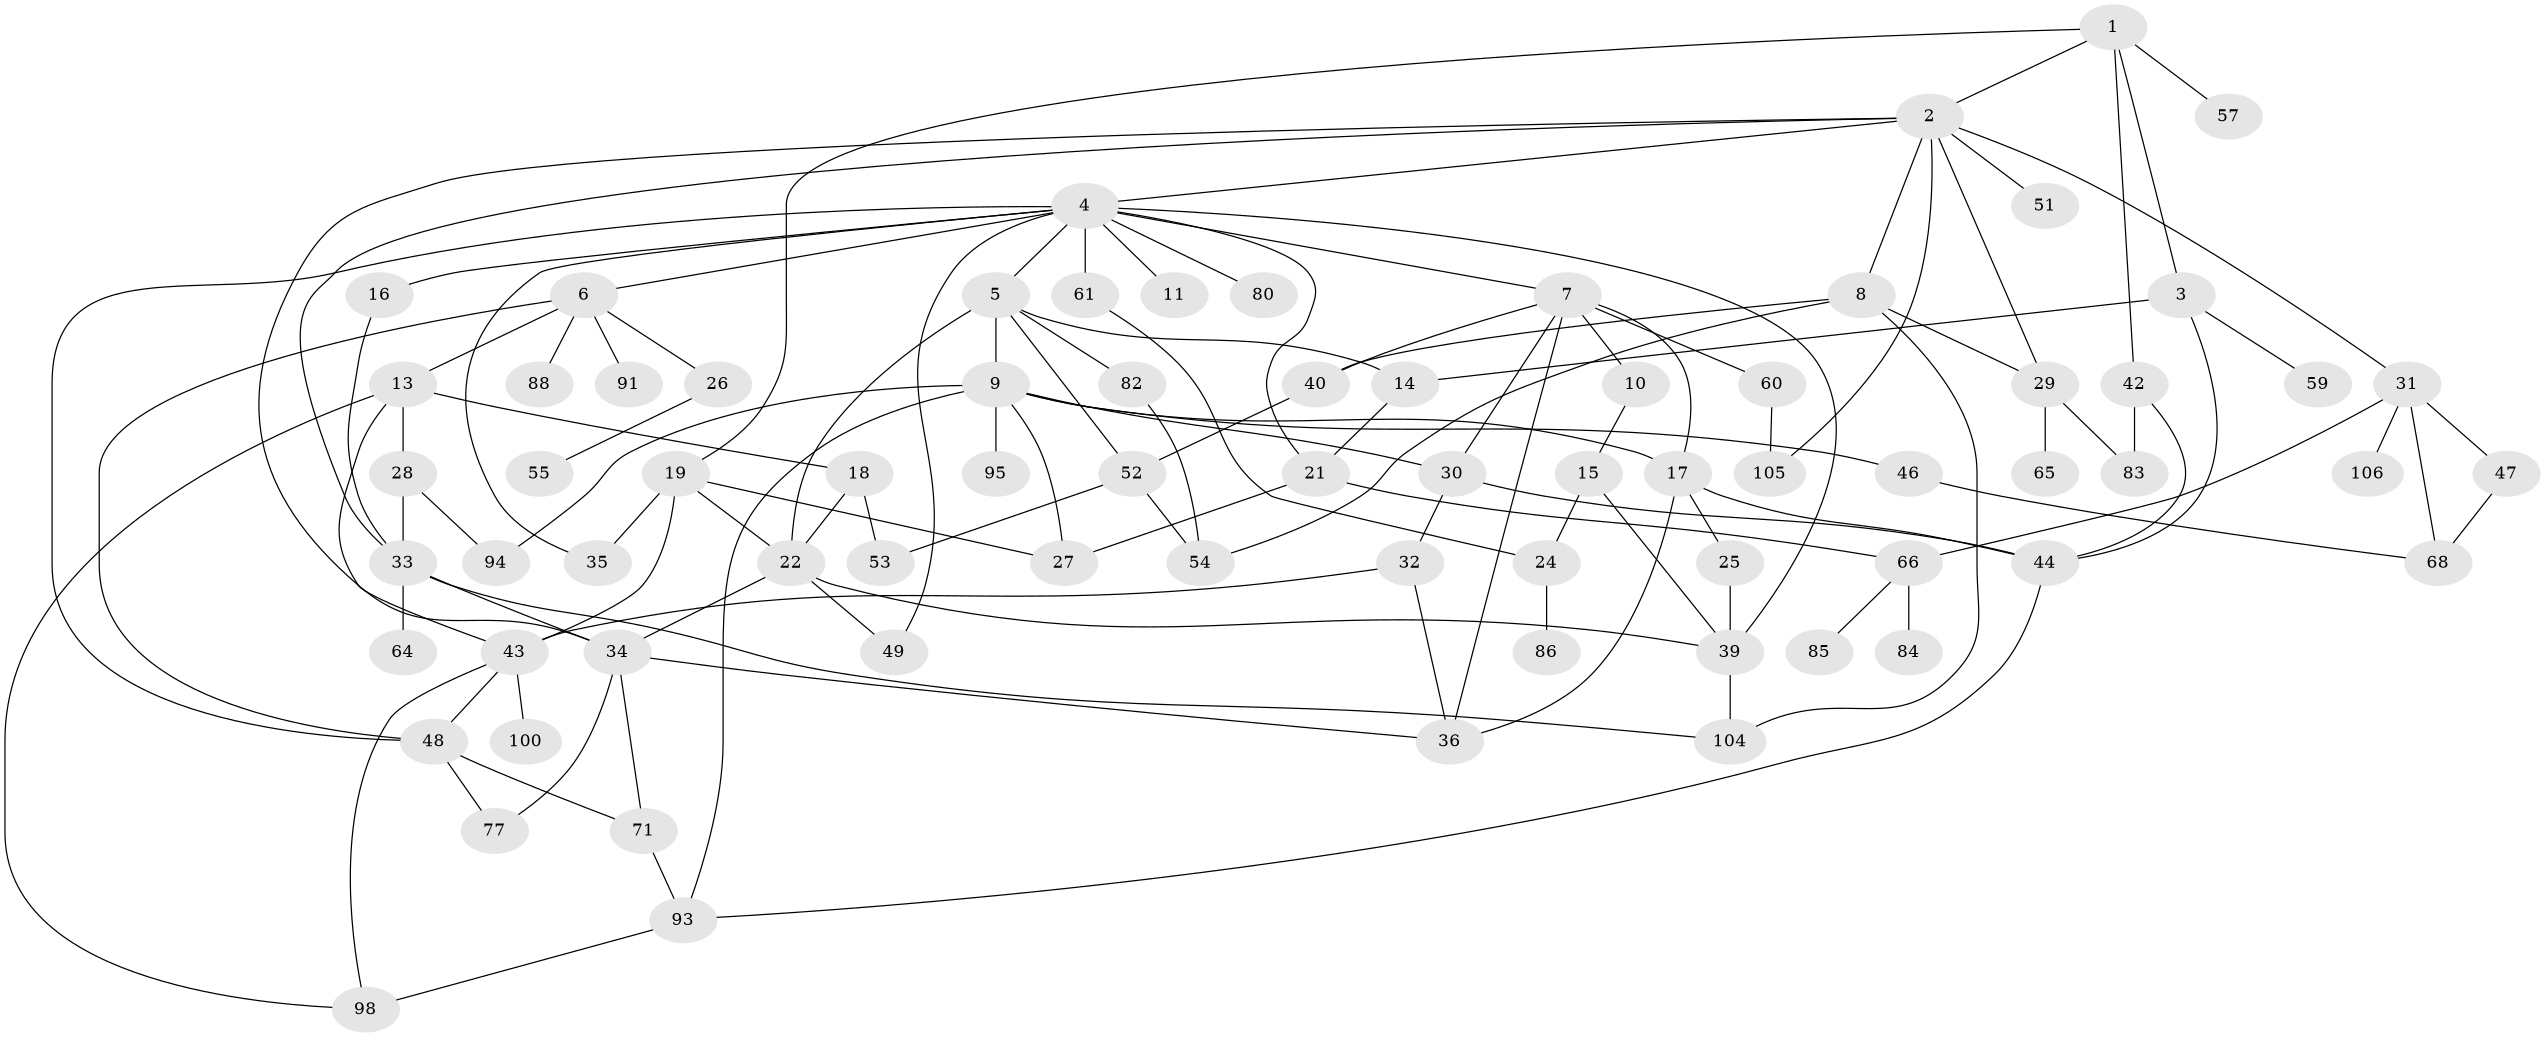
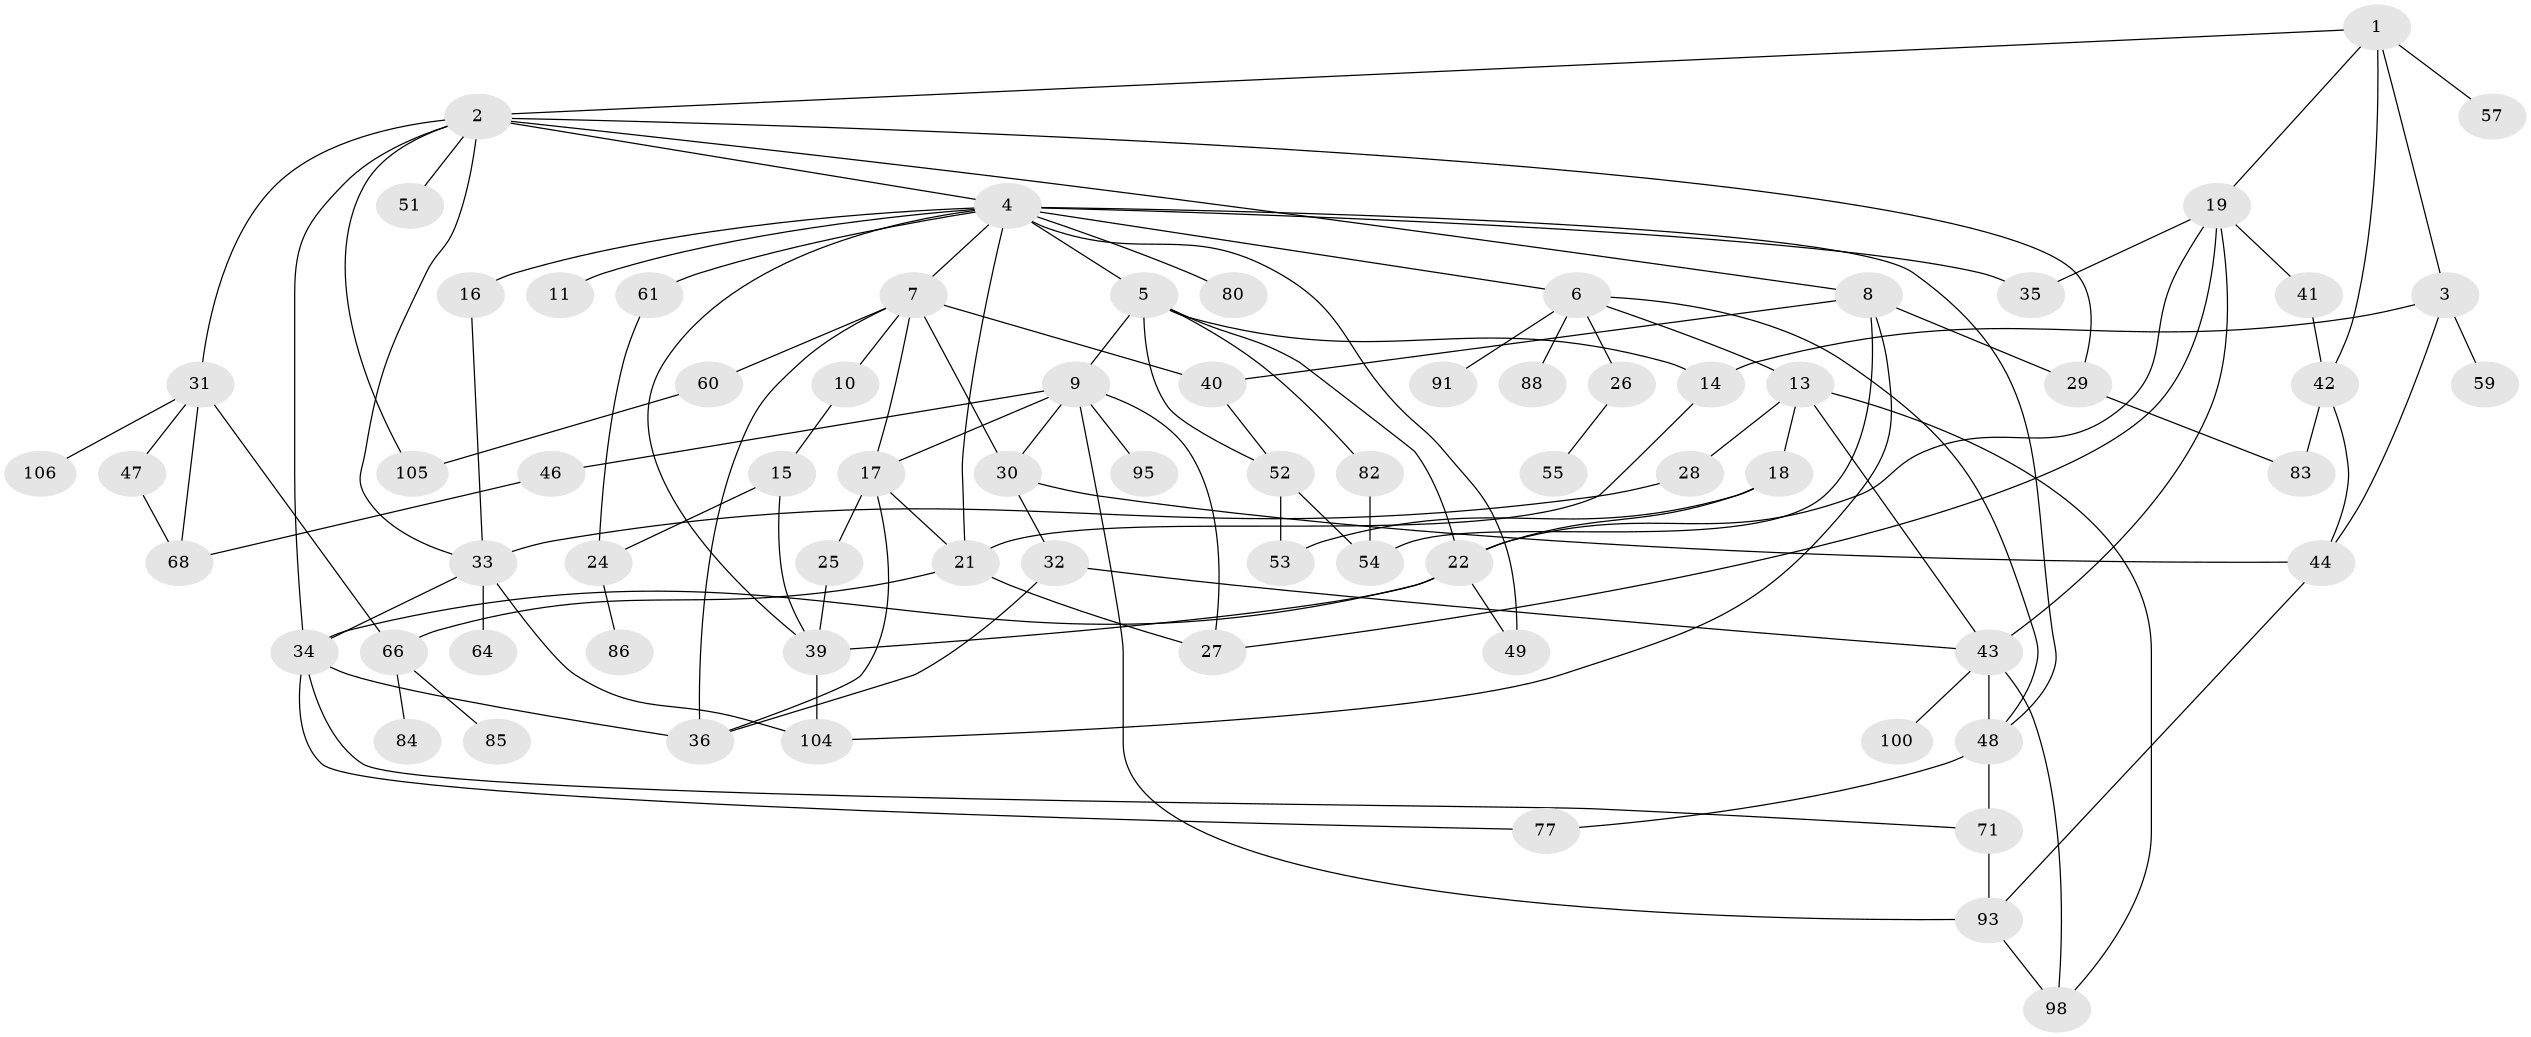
none -> (2309, 295)
(2045, 474) -> none
(1779, 512) -> (919, 518)
(496, 563) -> none
